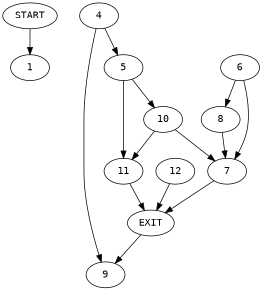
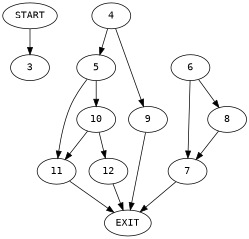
(30, 68) -> (30, 68)
(192, 143) -> (101, 142)
(130, 246) -> (139, 168)
